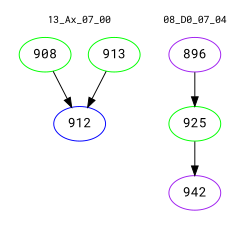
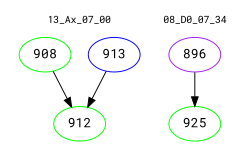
(195, 21) -> (195, 21)
(114, 55) -> (114, 55)
(80, 124) -> (80, 124)
(195, 193) -> none
